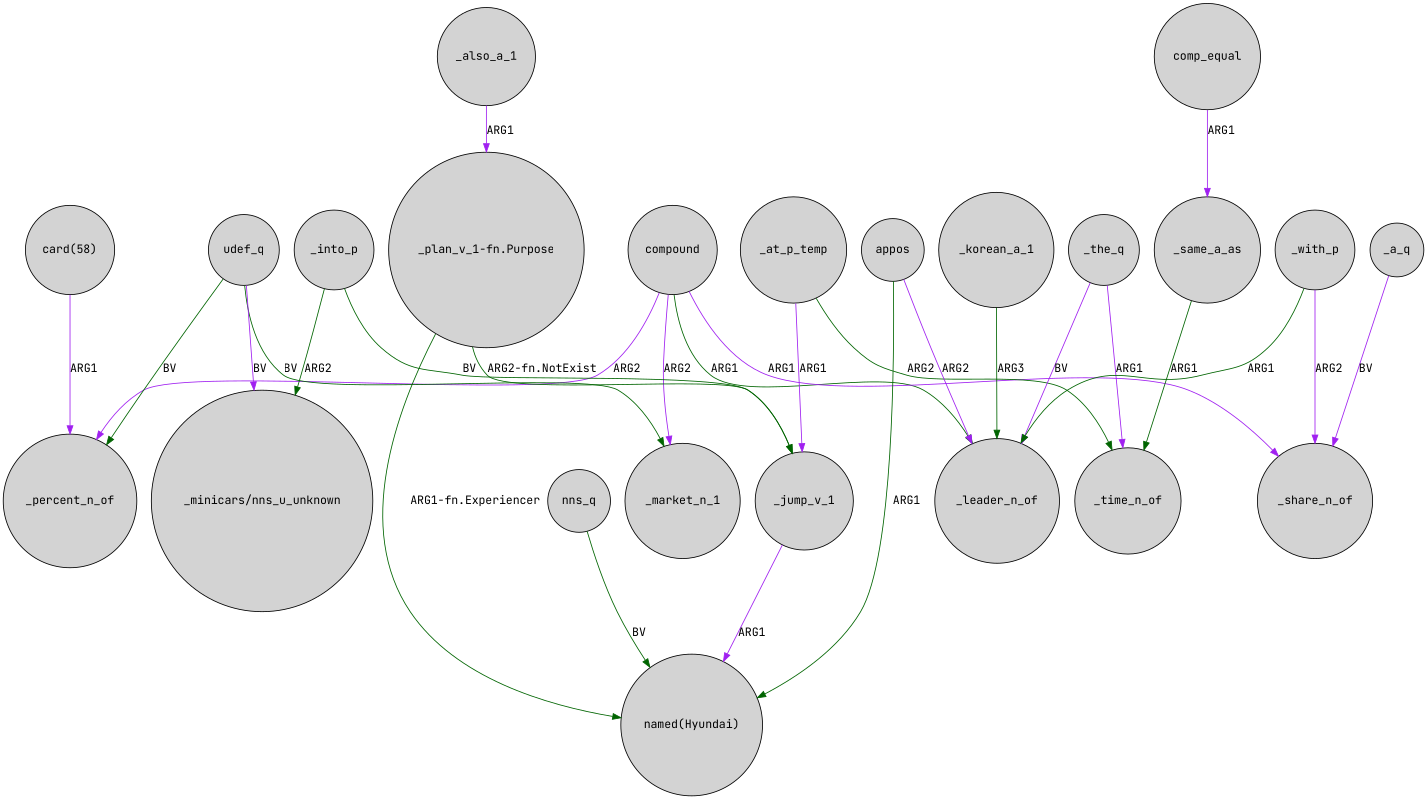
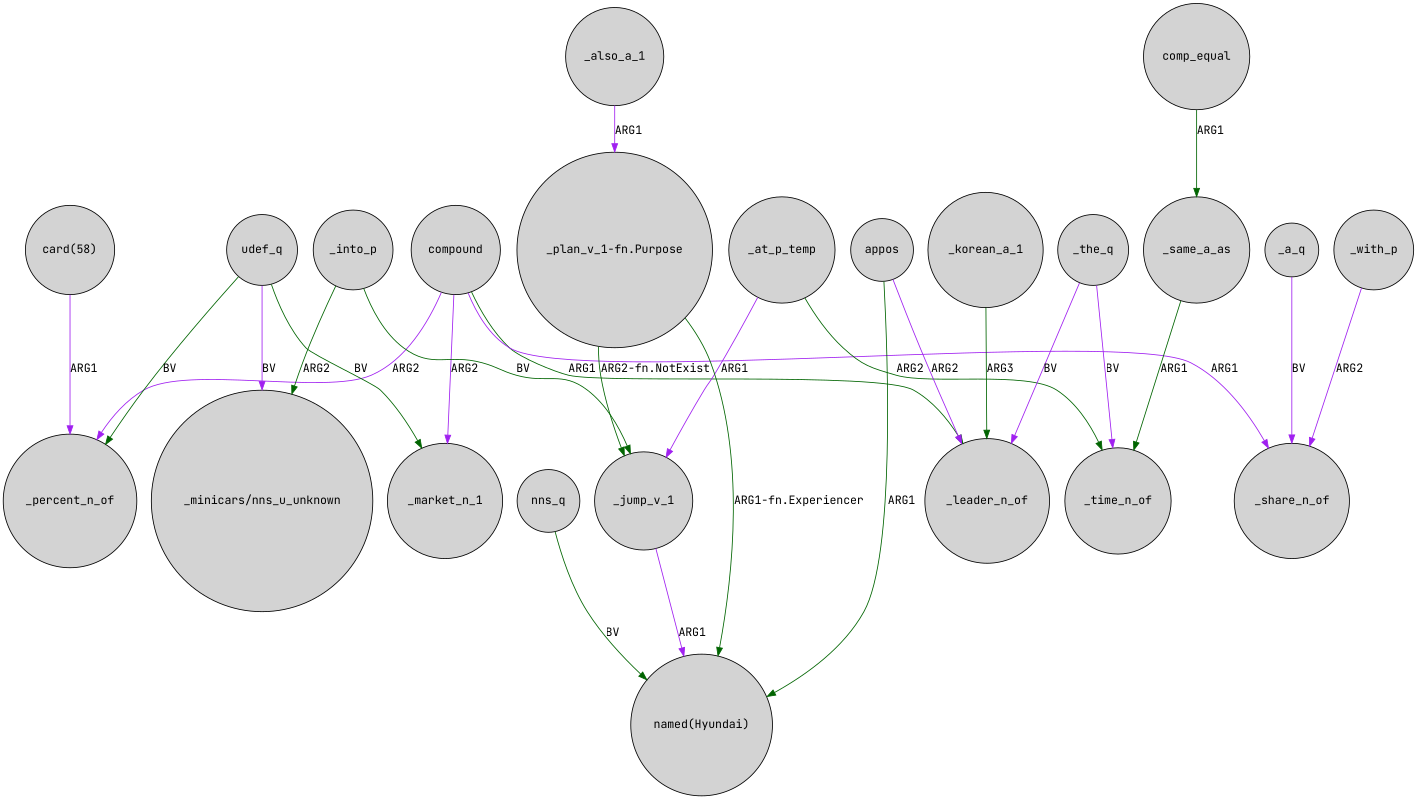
(1207, 149) -> (1197, 149)
(1130, 369) -> (1113, 369)
(1173, 379) -> none
